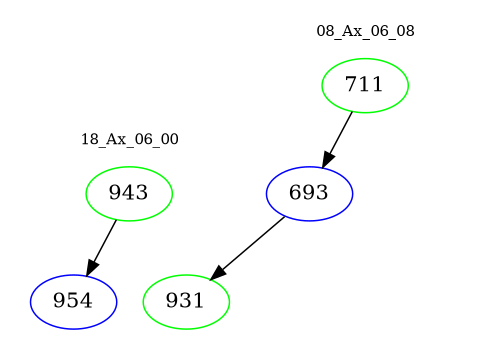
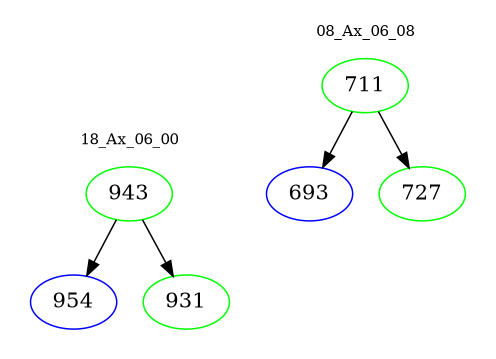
none -> (422, 194)
(254, 243) -> (154, 241)
